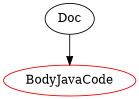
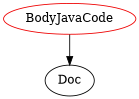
(70, 45) -> (70, 45)
